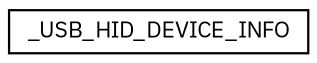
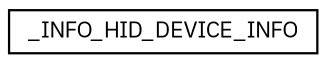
(159, 32) -> (163, 32)
